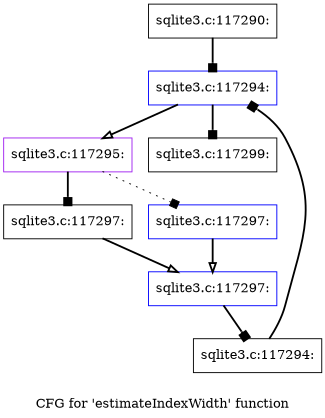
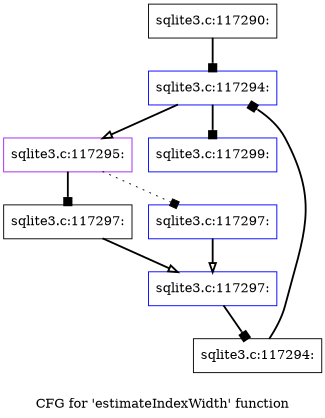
(213, 155) -> (213, 155)
